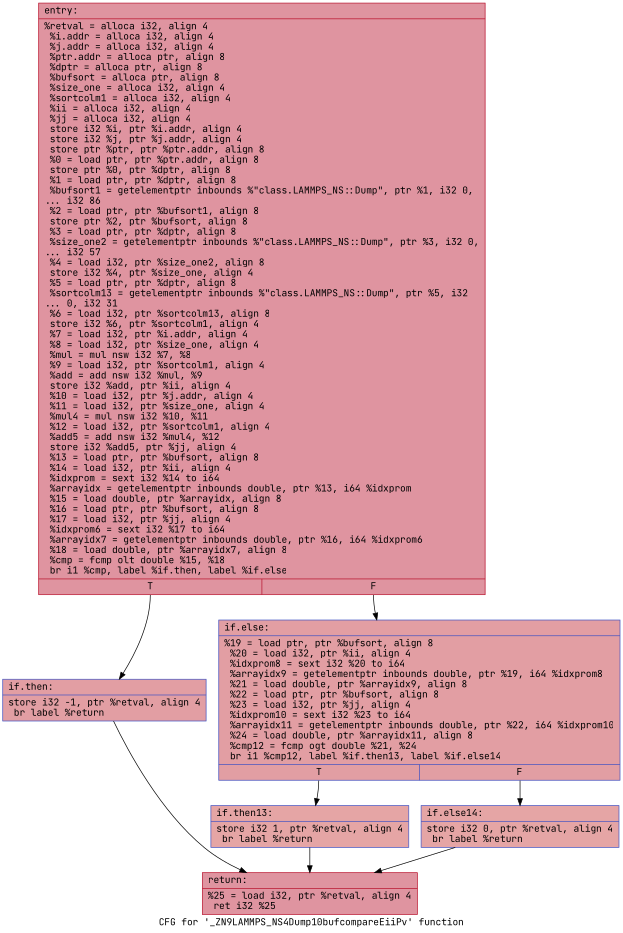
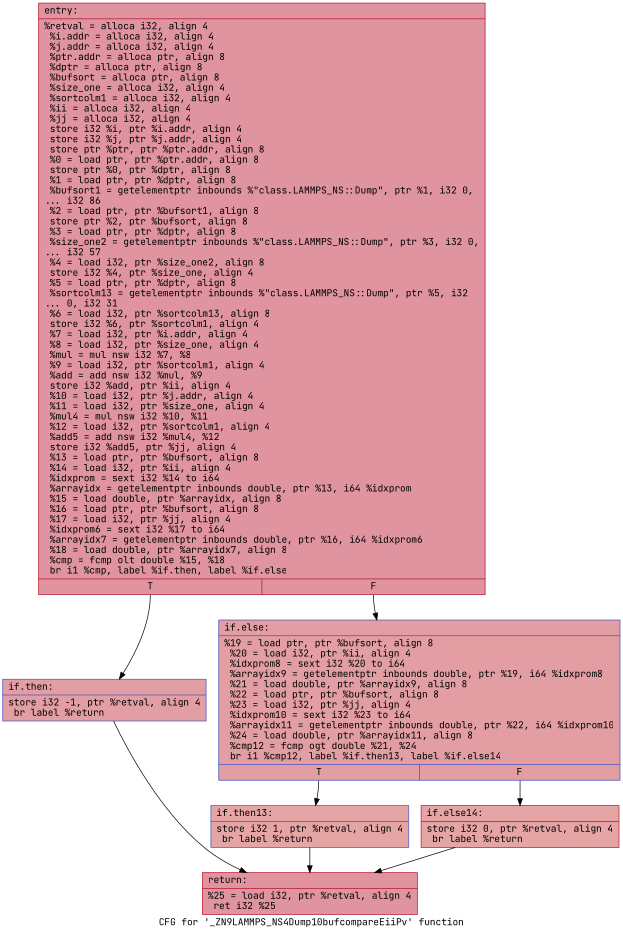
(520, 826) -> (520, 826)
